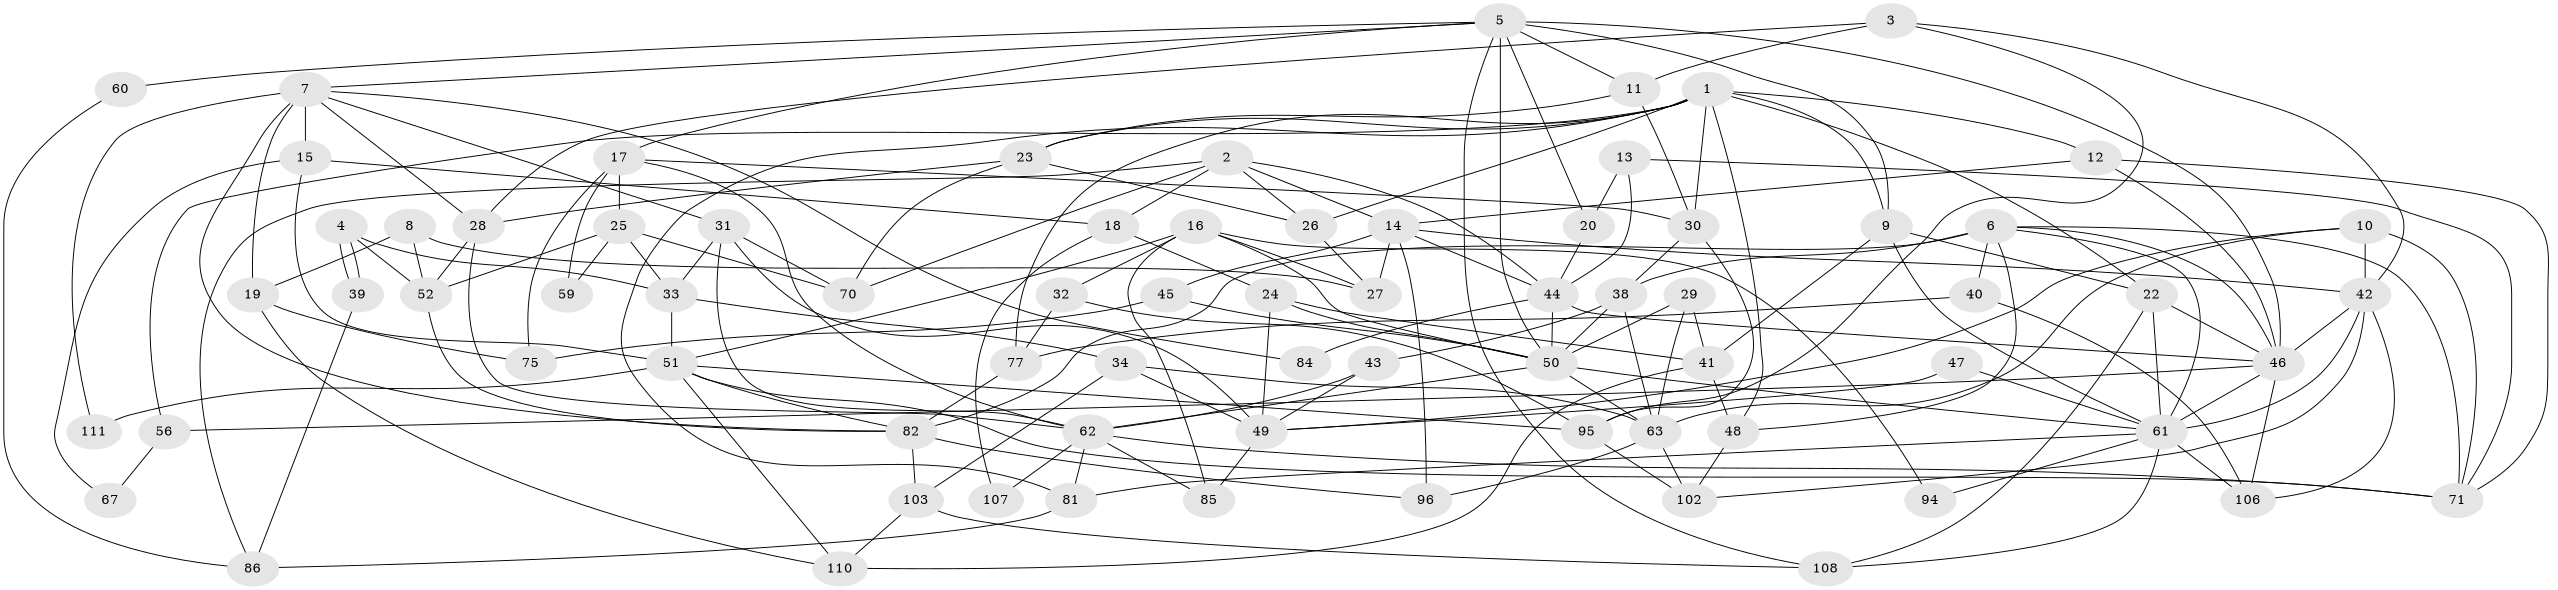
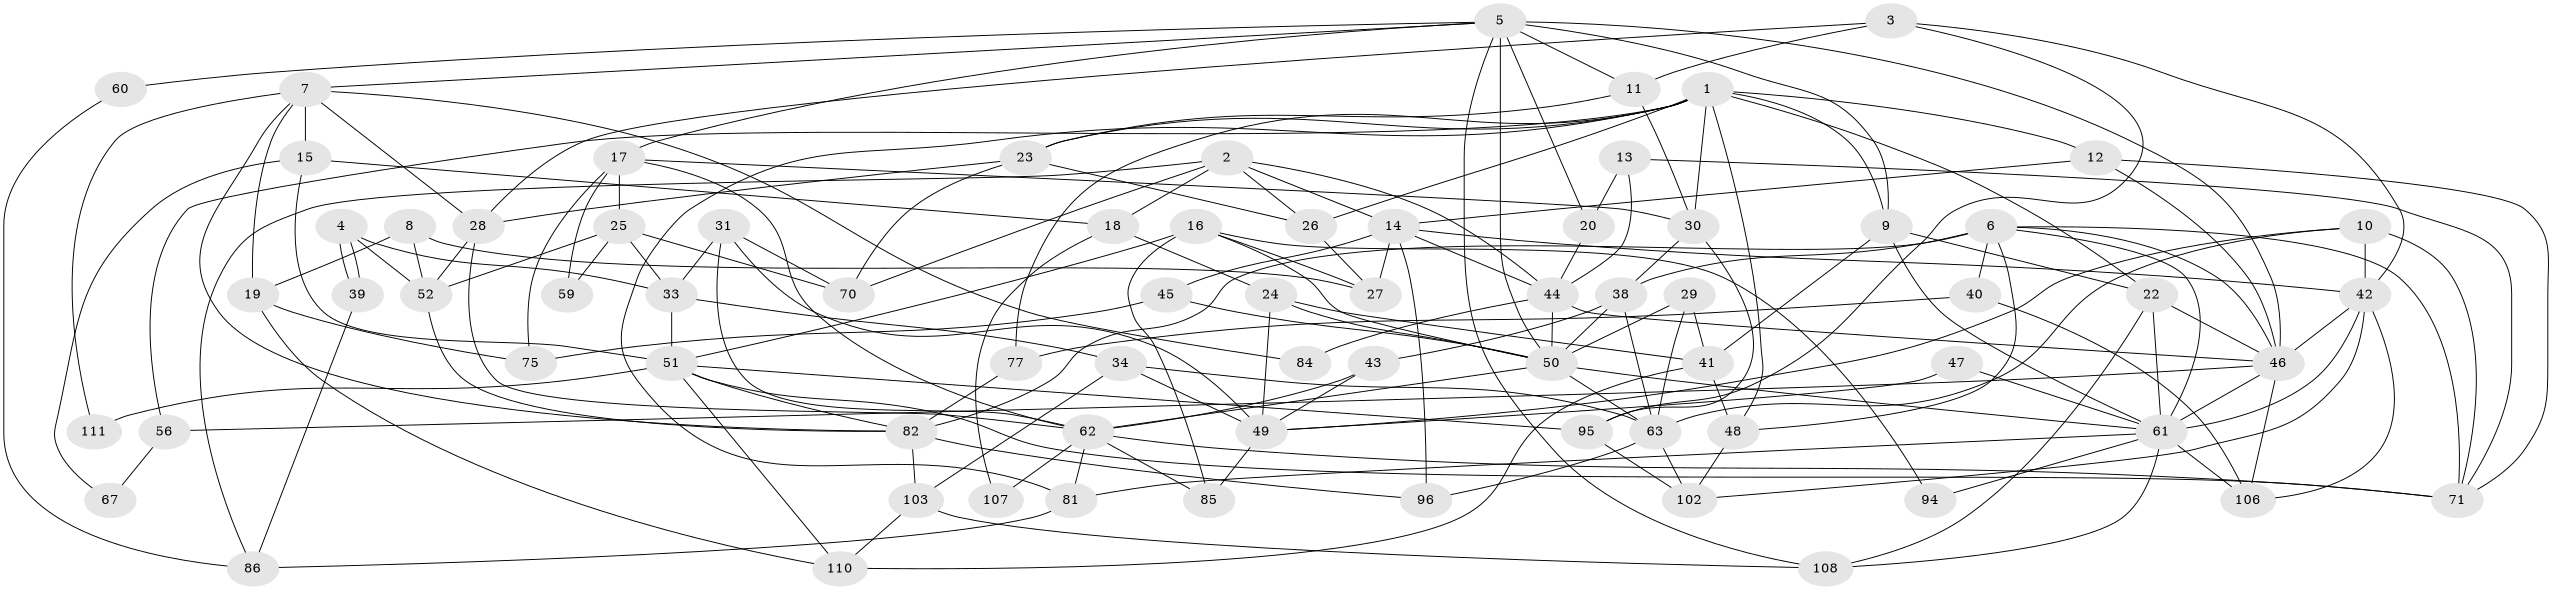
(515, 158) -> none
(1062, 295) -> none
